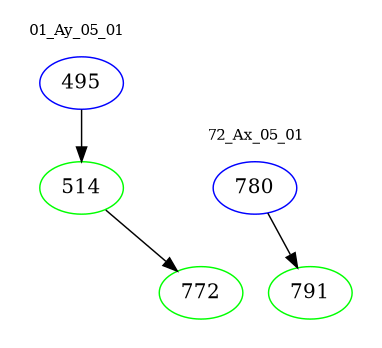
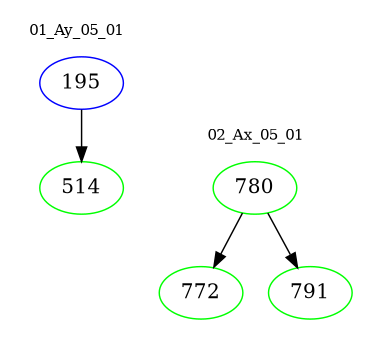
(82, 83) -> (82, 83)
(256, 136) -> (256, 136)
(255, 188) -> (255, 188)
(136, 236) -> (232, 234)
